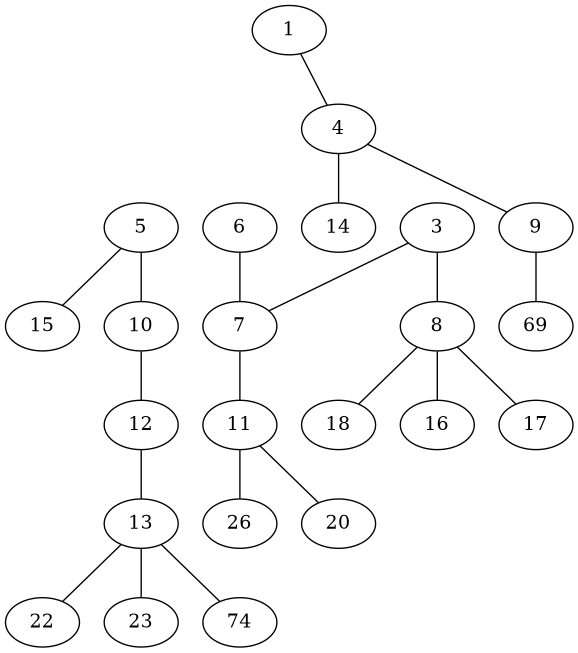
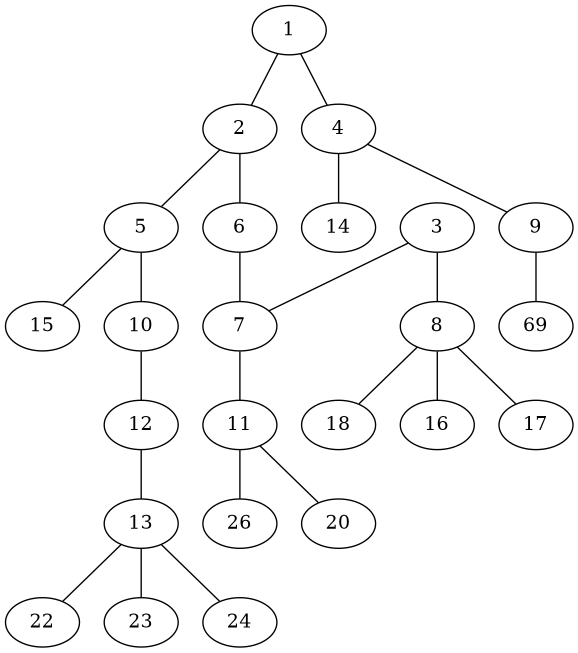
none -> (240, 129)
(240, 622) -> (240, 622)
